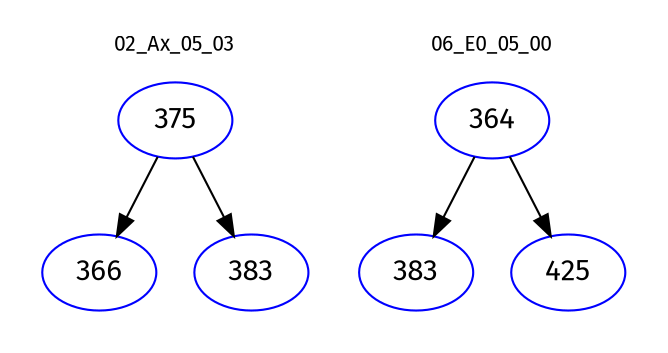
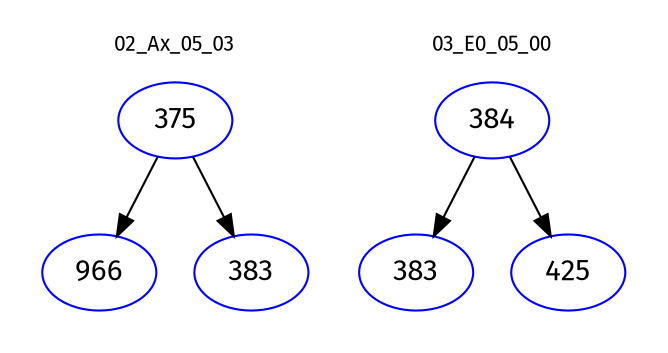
(492, 45) -> (492, 45)
(492, 120) -> (492, 120)
(99, 273) -> (99, 273)
